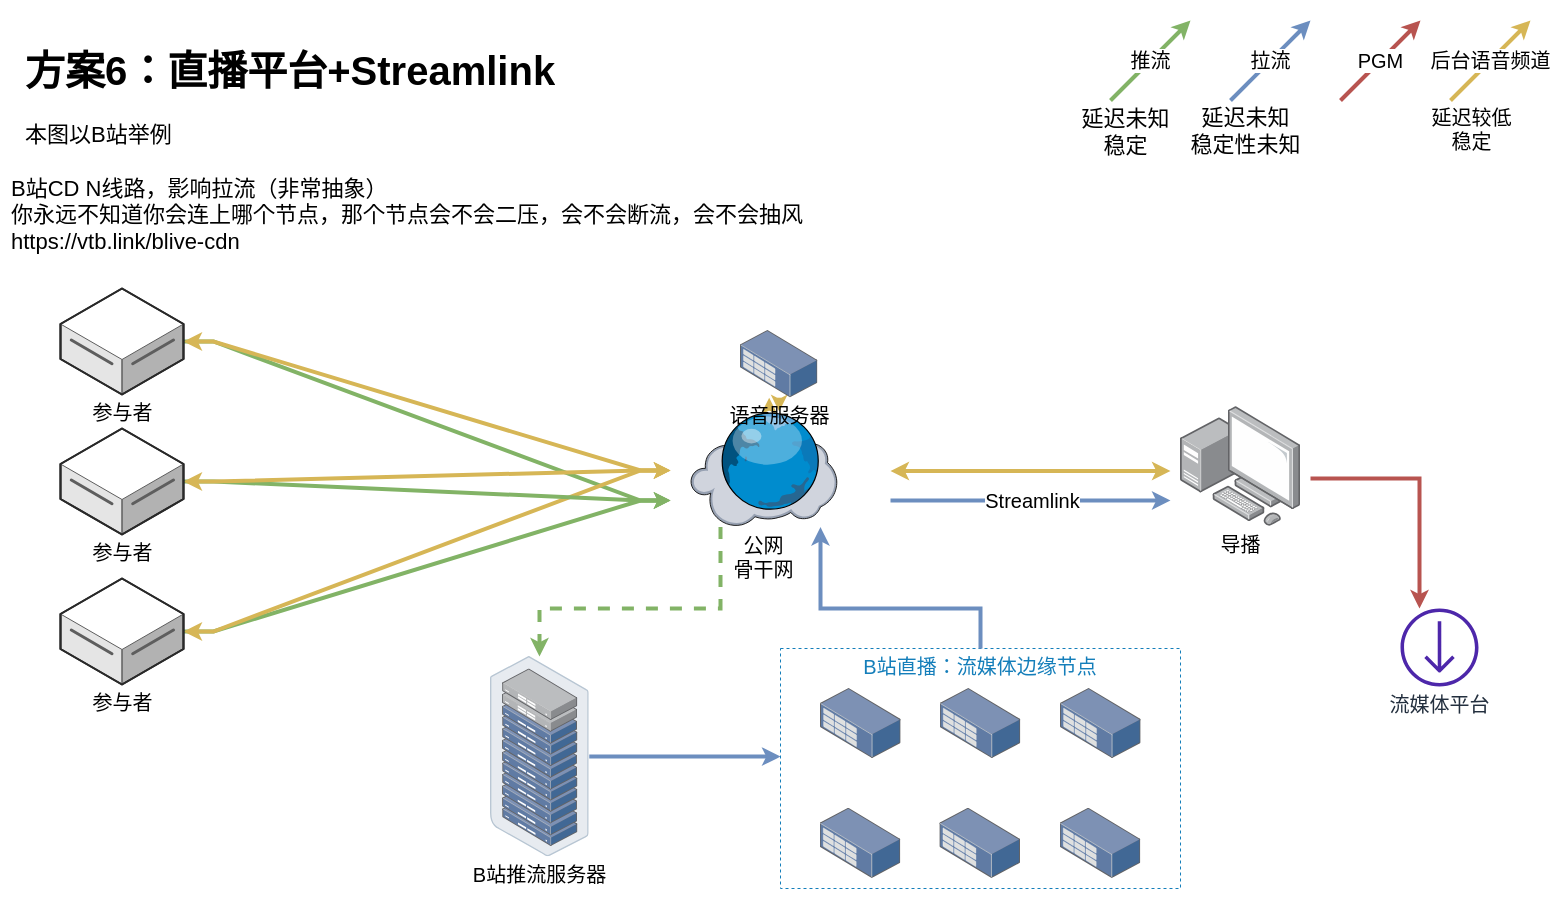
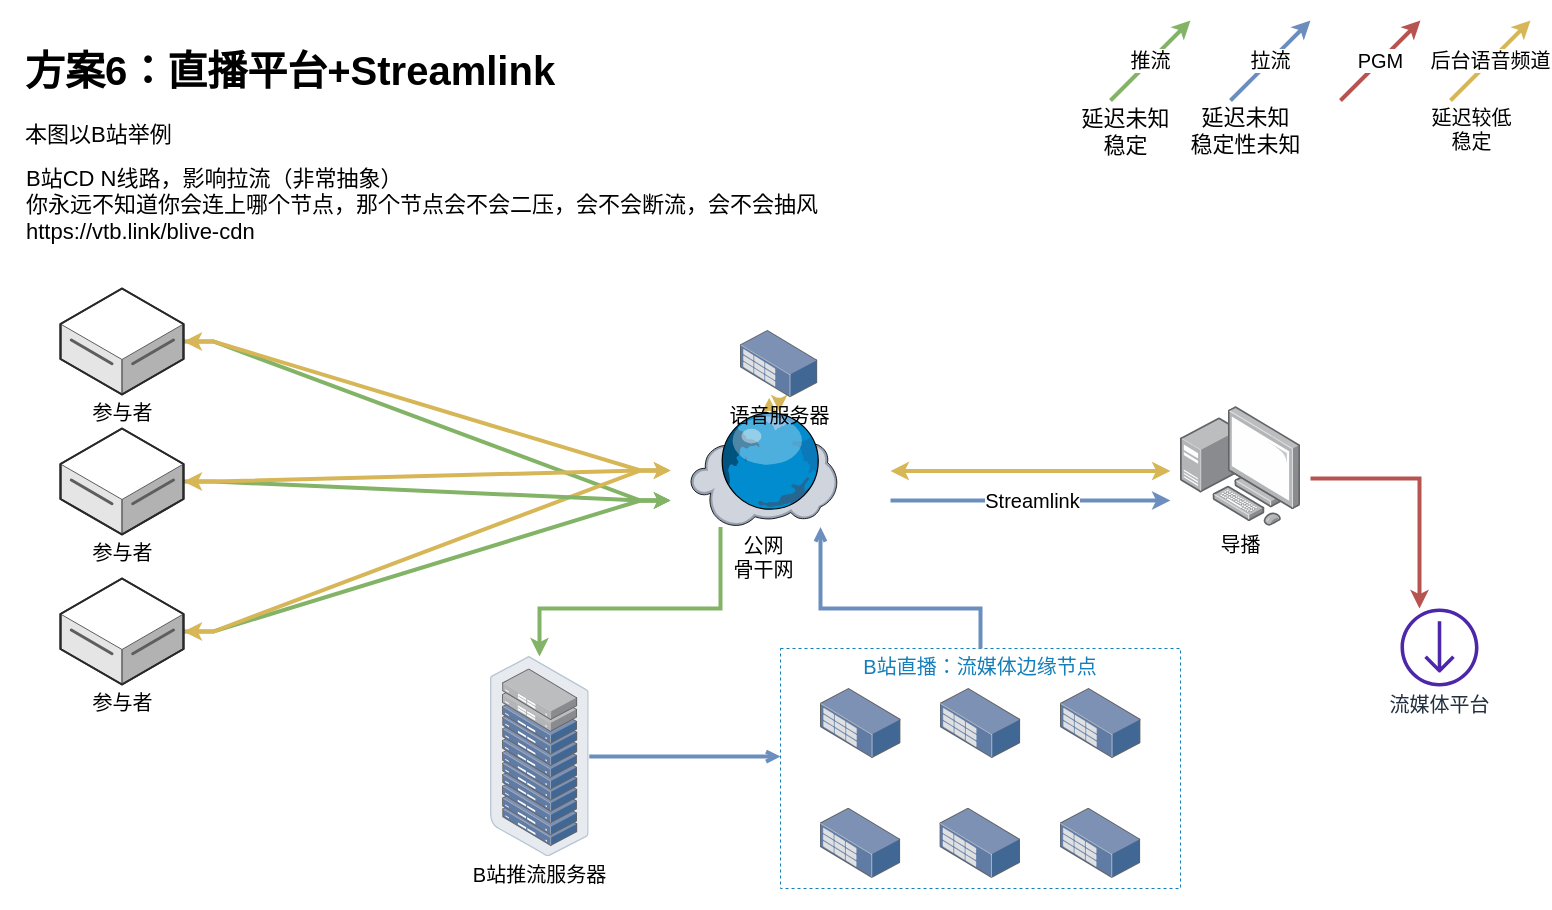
(411, 216) -> (426, 206)
(821, 541) -> (821, 541)
(721, 544) -> (721, 544)
(765, 757) -> (765, 757)
